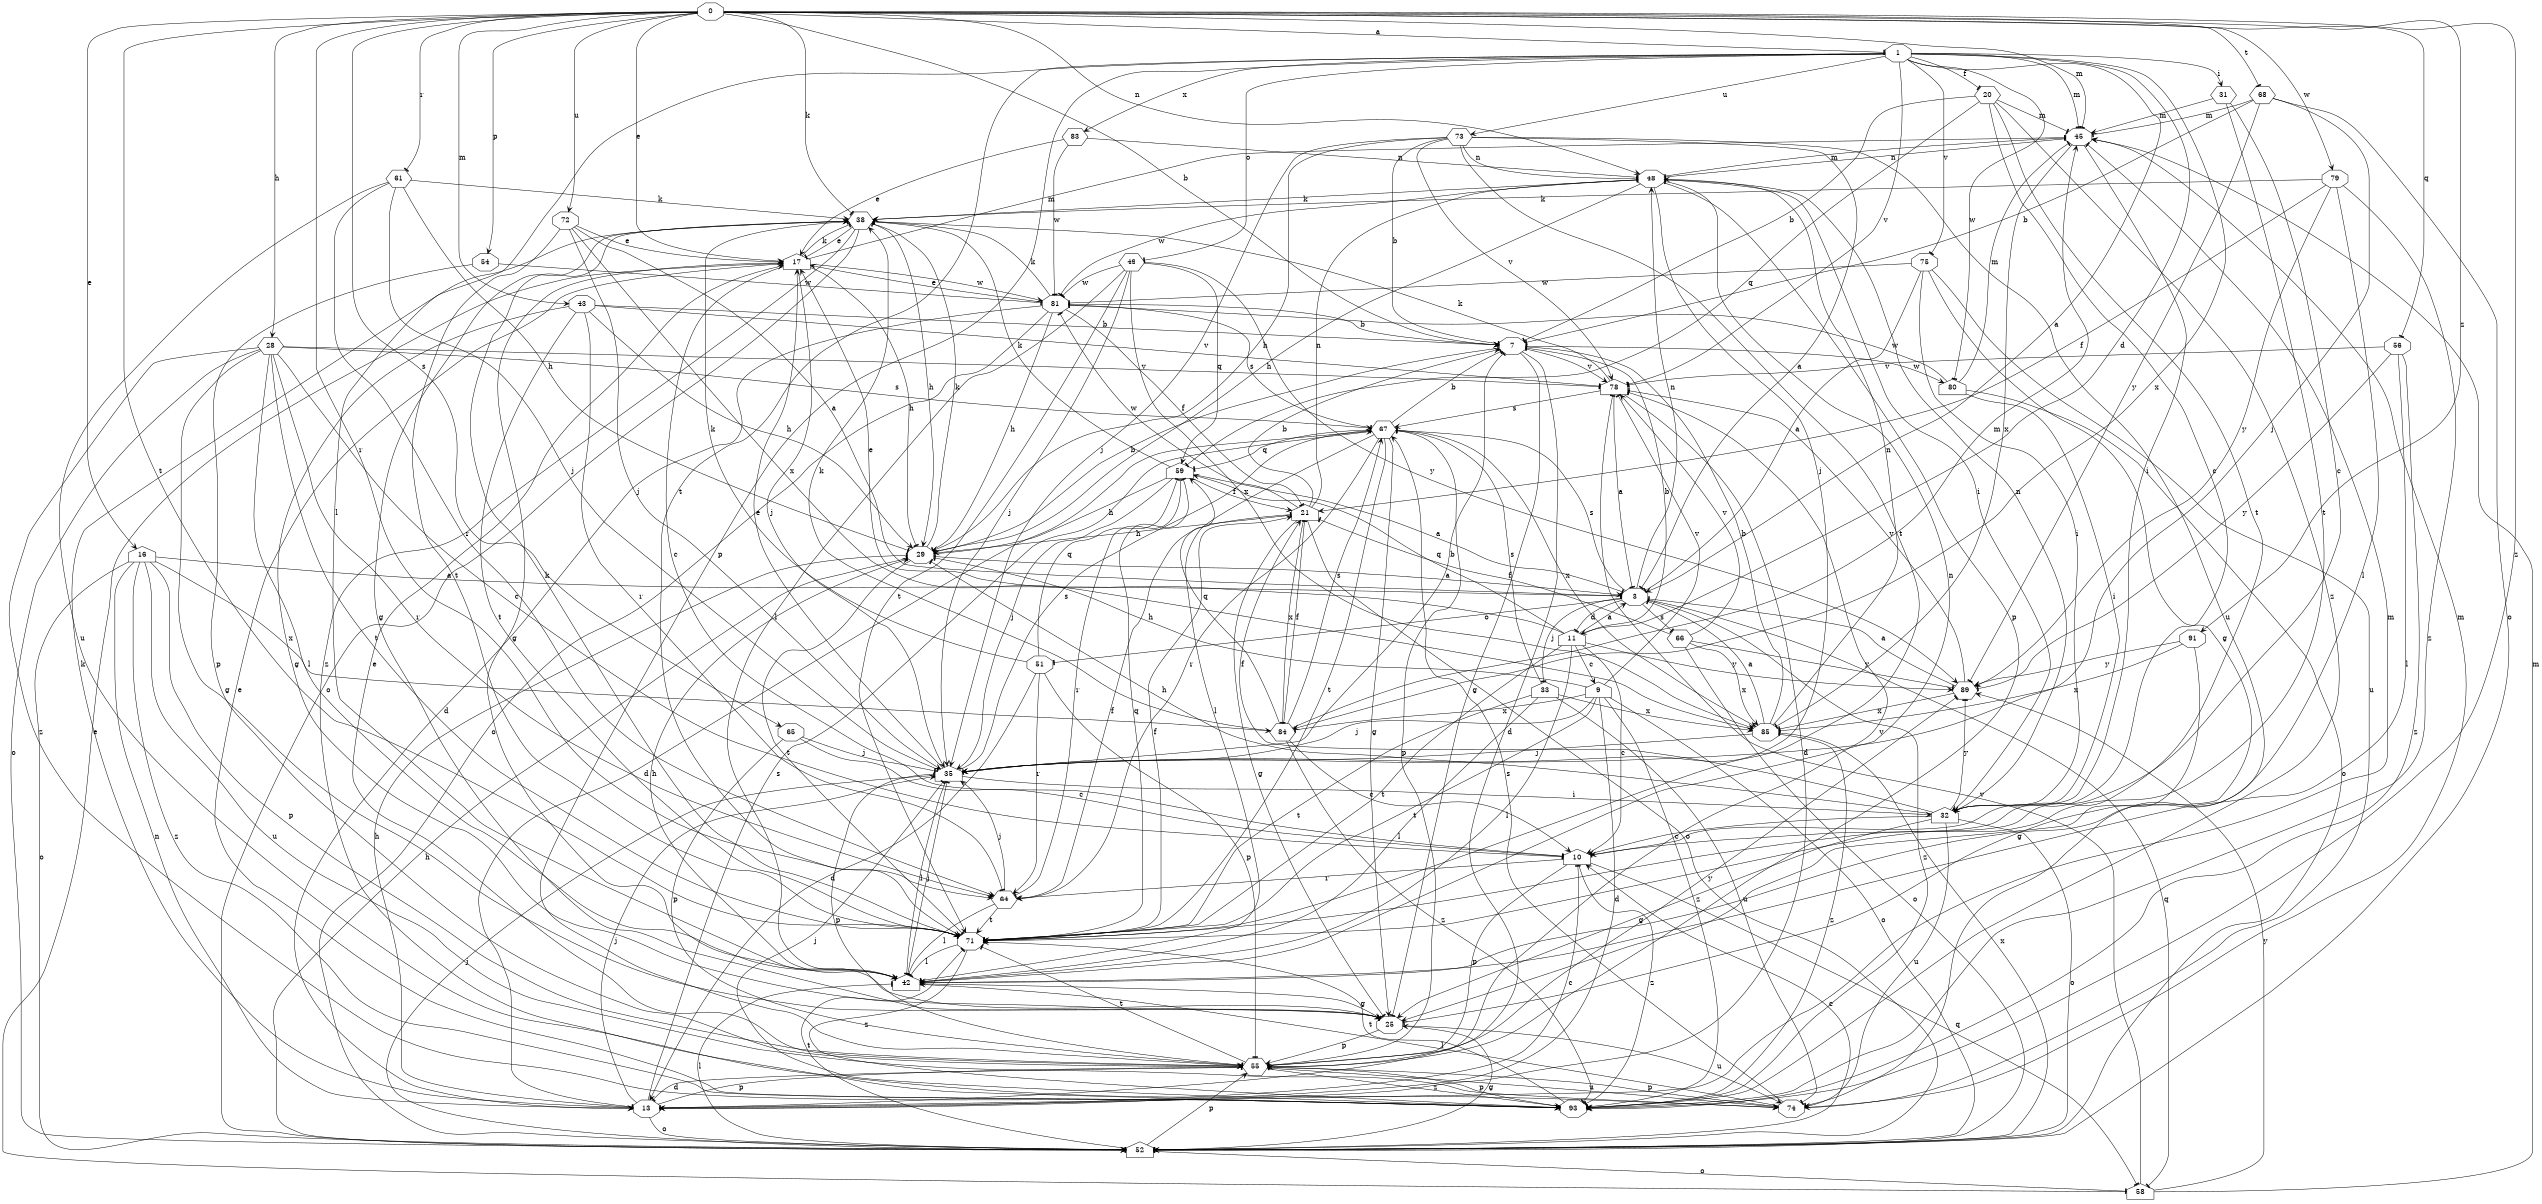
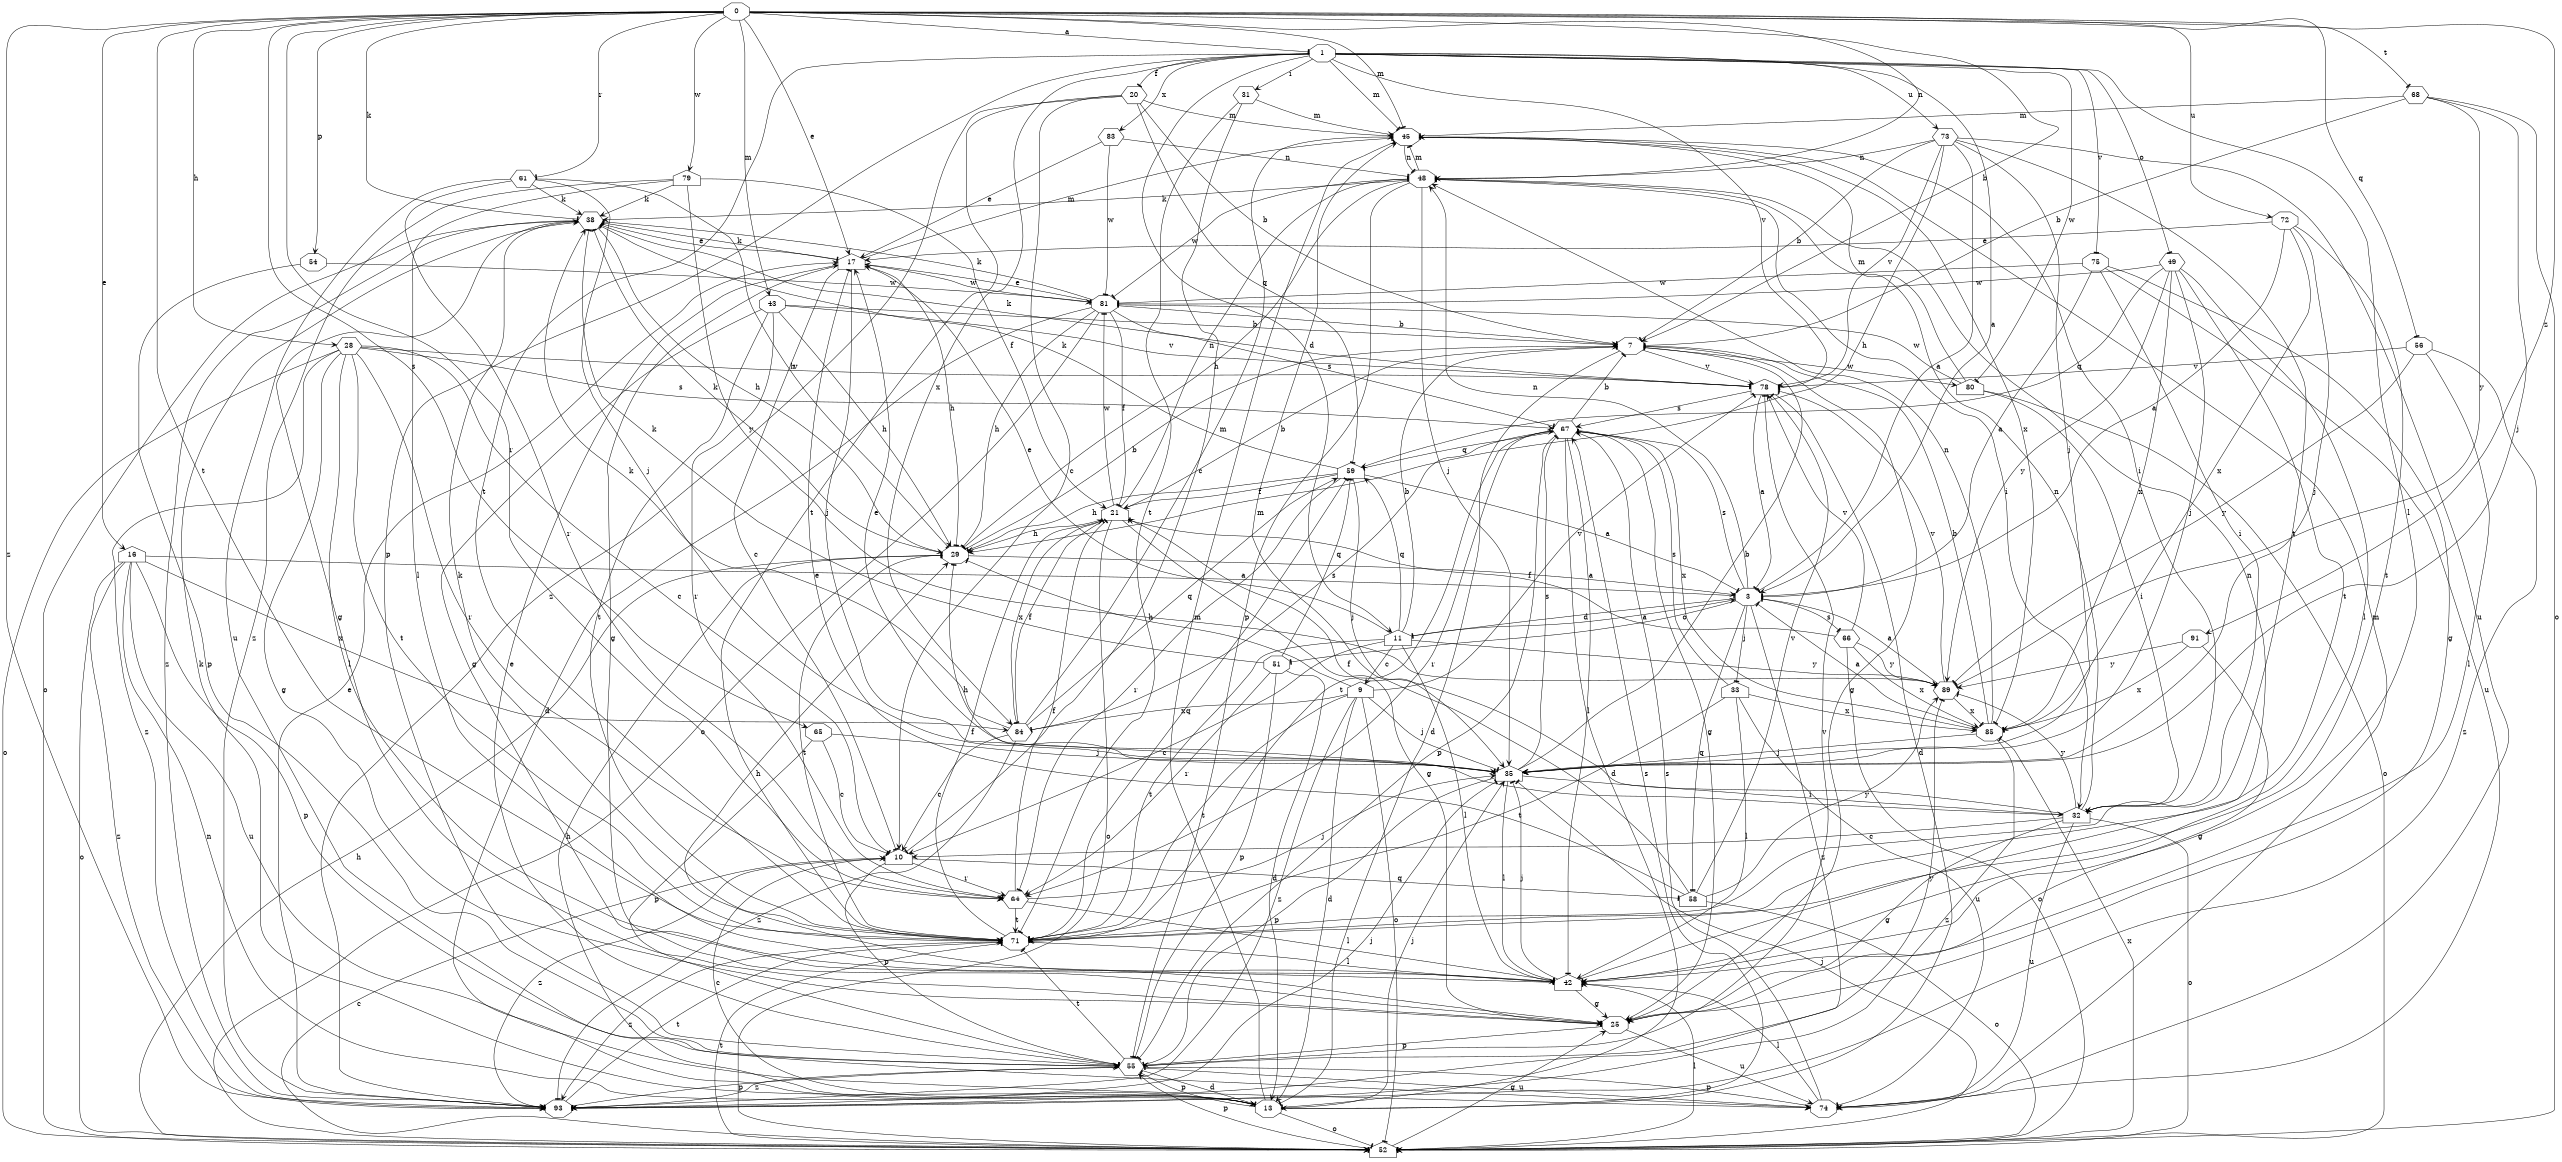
(2335, 179) -> (687, 179)
(1639, 1171) -> (2028, 1120)
